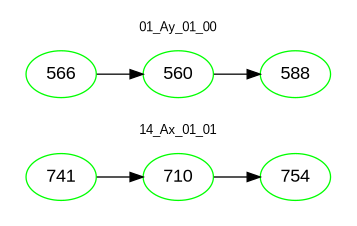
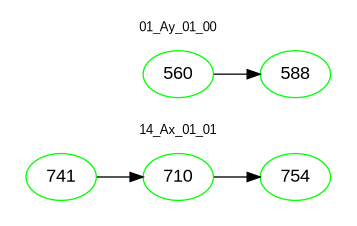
(61, 74) -> none
